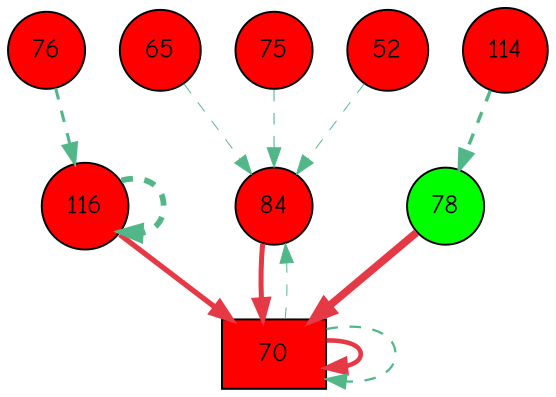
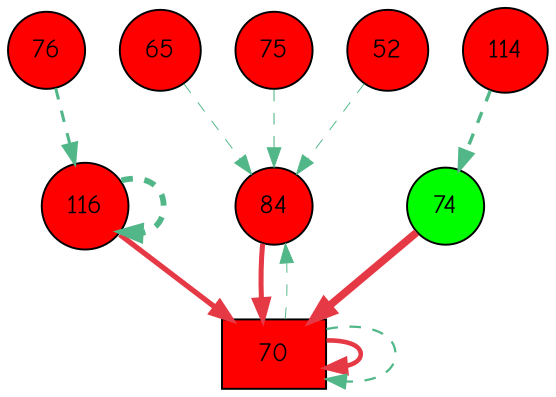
(446, 206) -> (446, 206)
